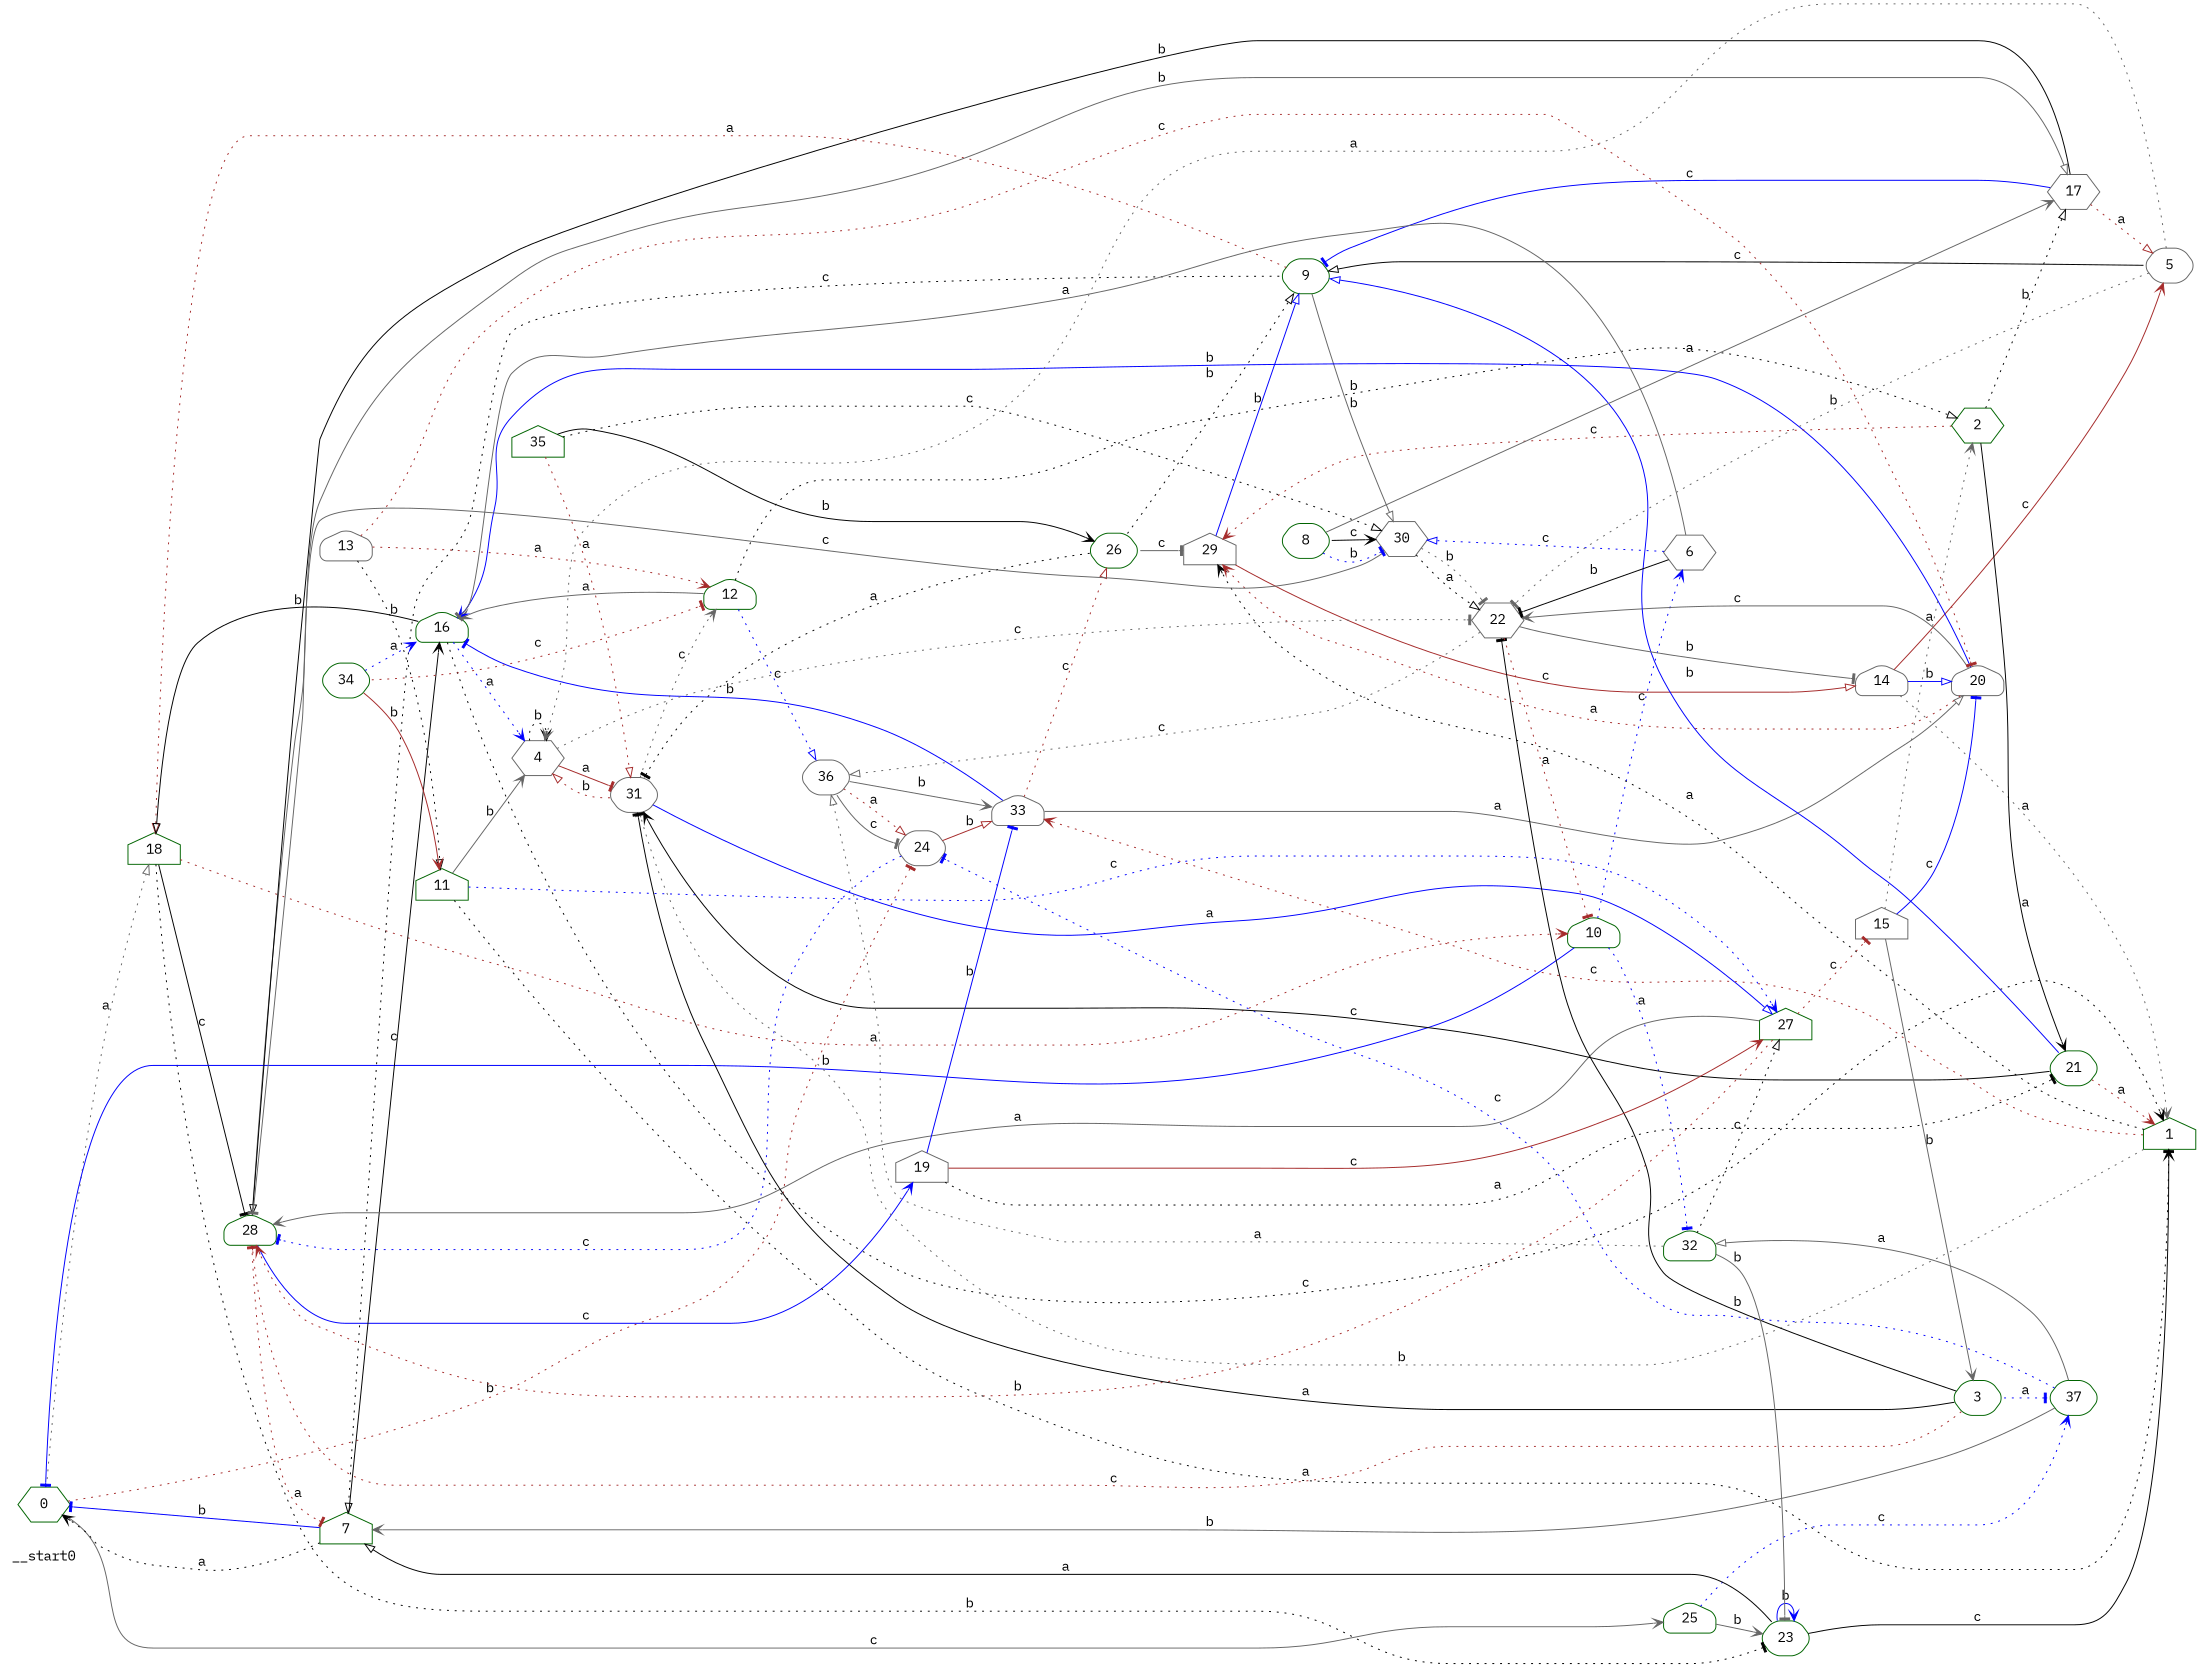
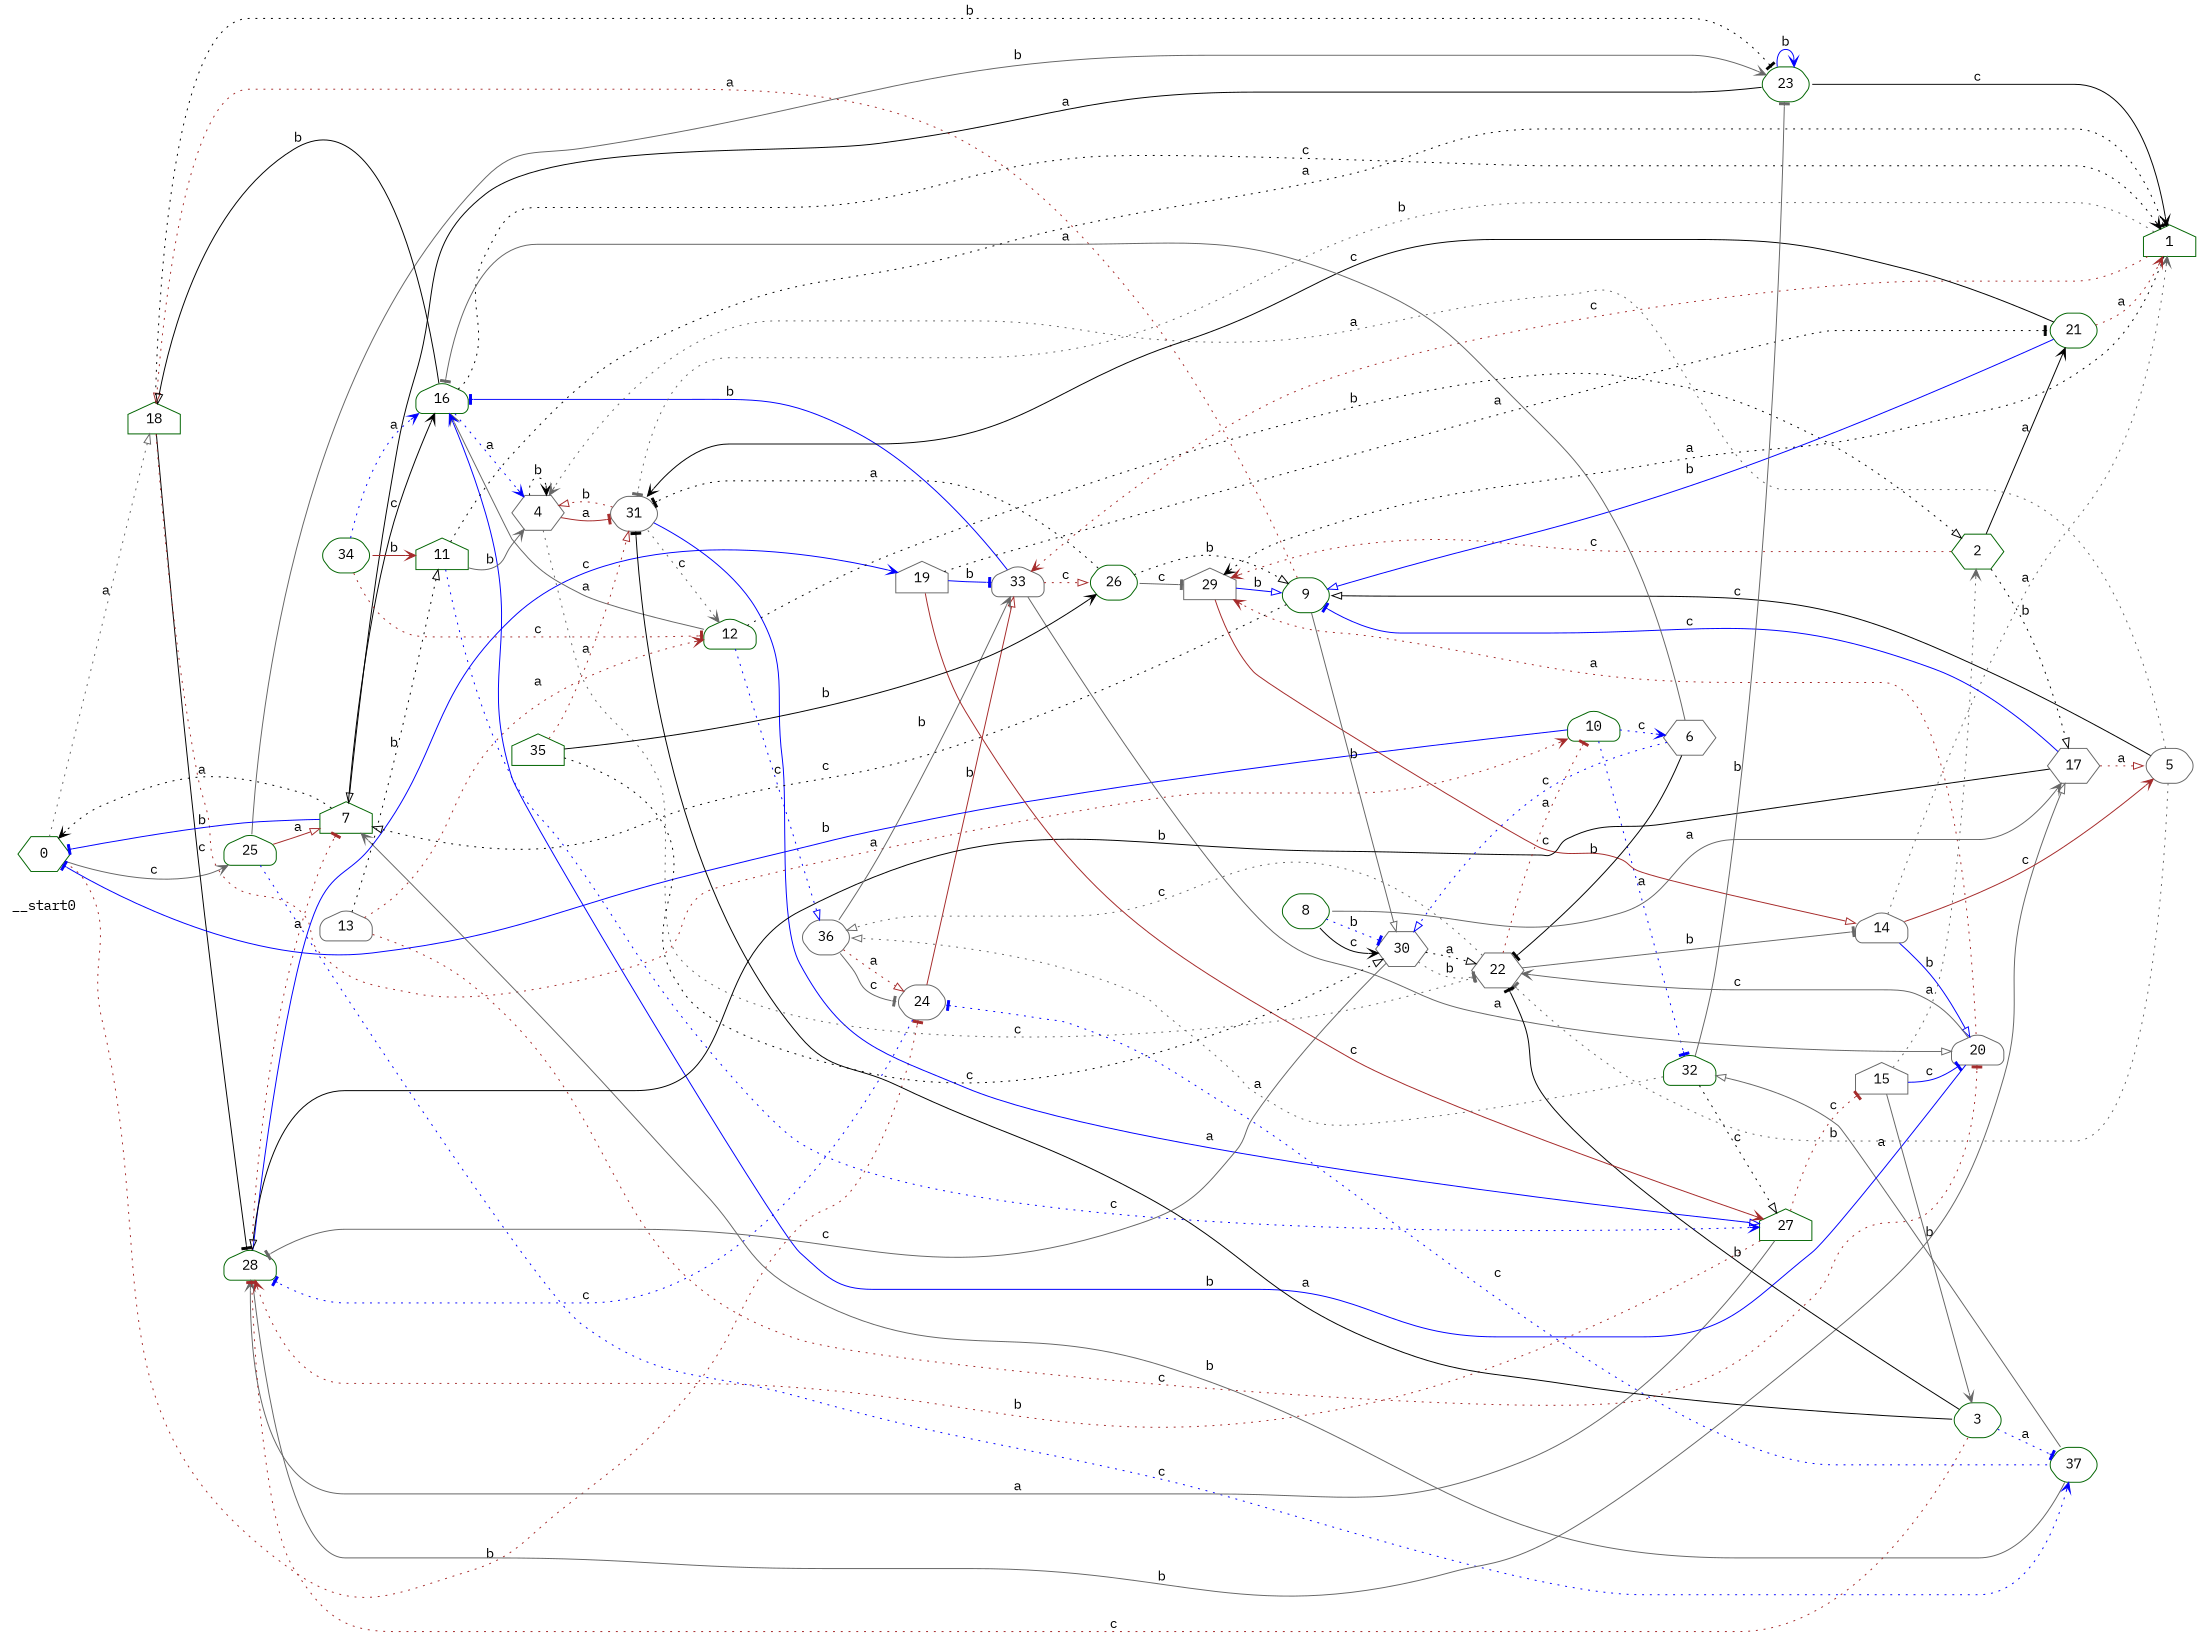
none -> (292, 838)
